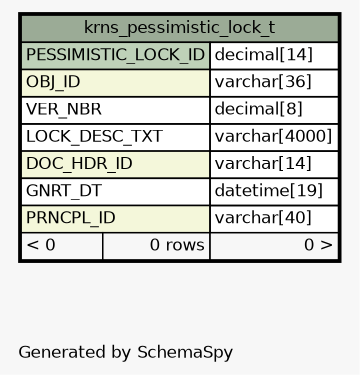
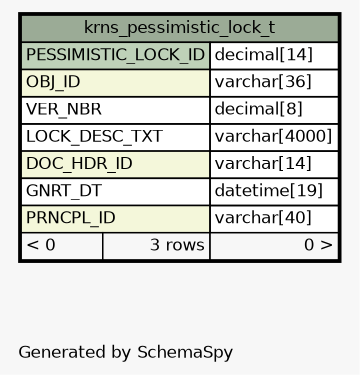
(178, 246) -> (178, 246)
